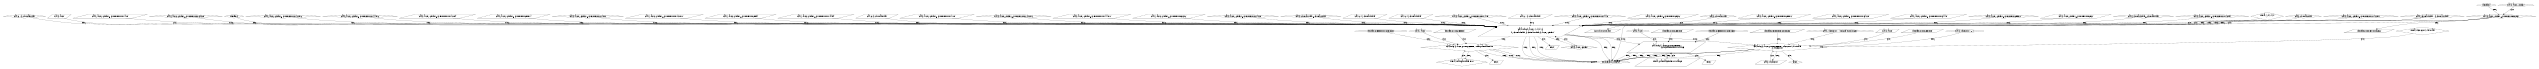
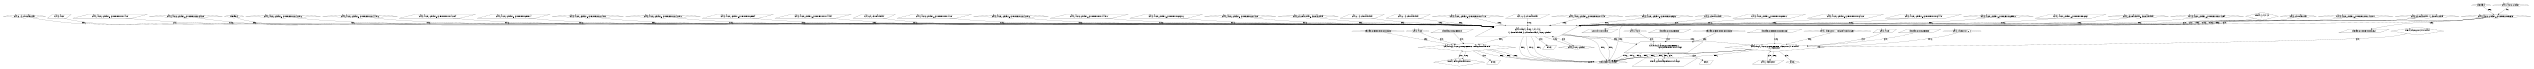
(664, 16) -> (663, 16)
(1663, 16) -> (1659, 16)
